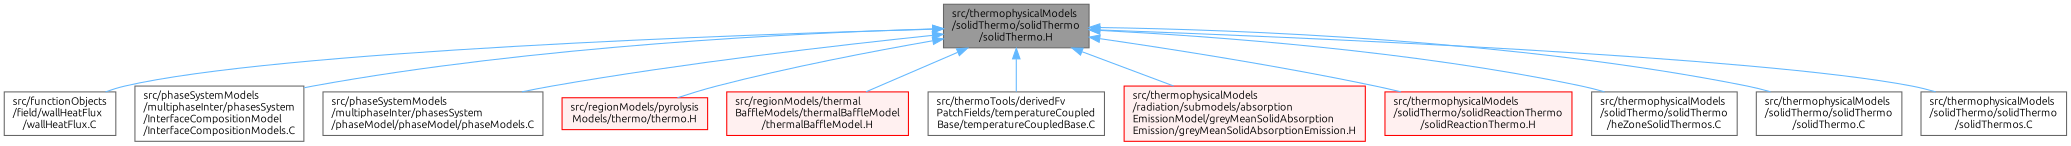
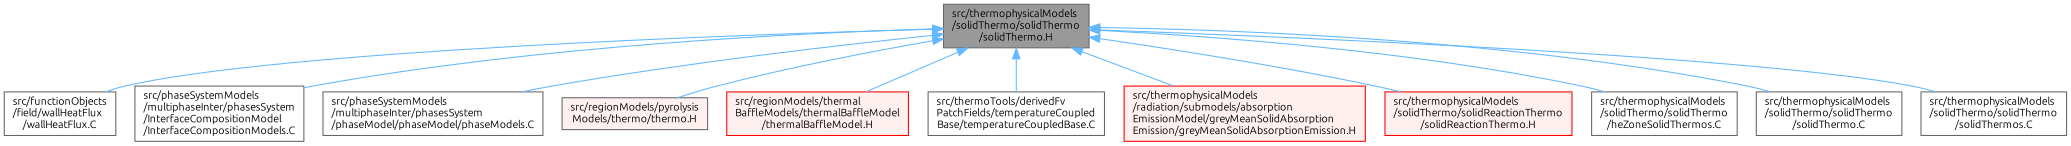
(635, 114) -> (635, 114)
